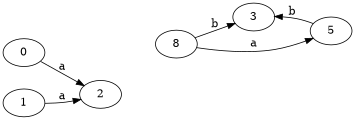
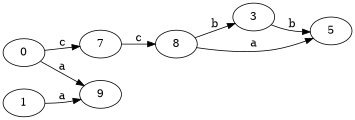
(298, 19) -> (286, 30)
none -> (101, 44)
(101, 94) -> (101, 94)
